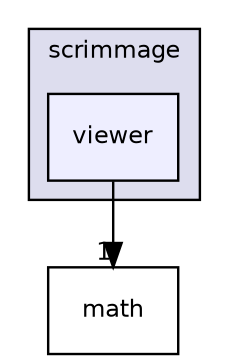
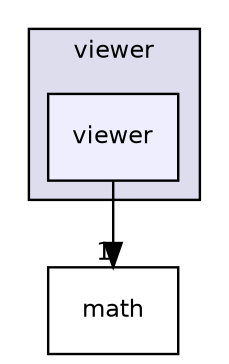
(114, 52) -> (114, 52)
